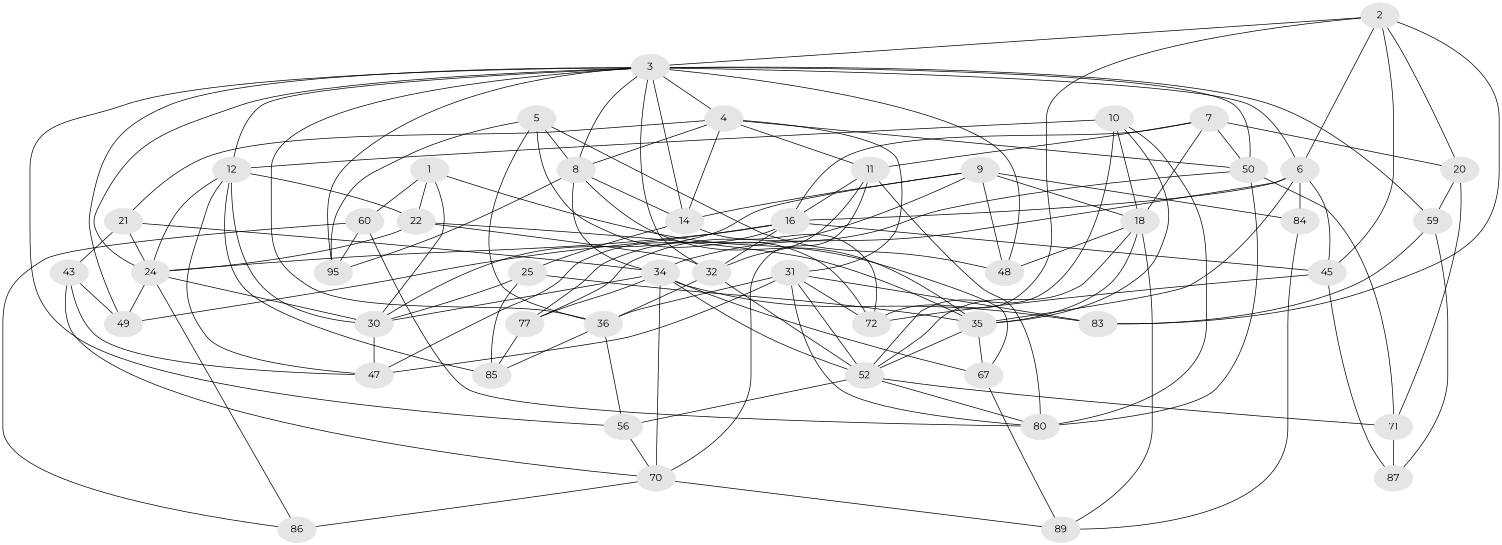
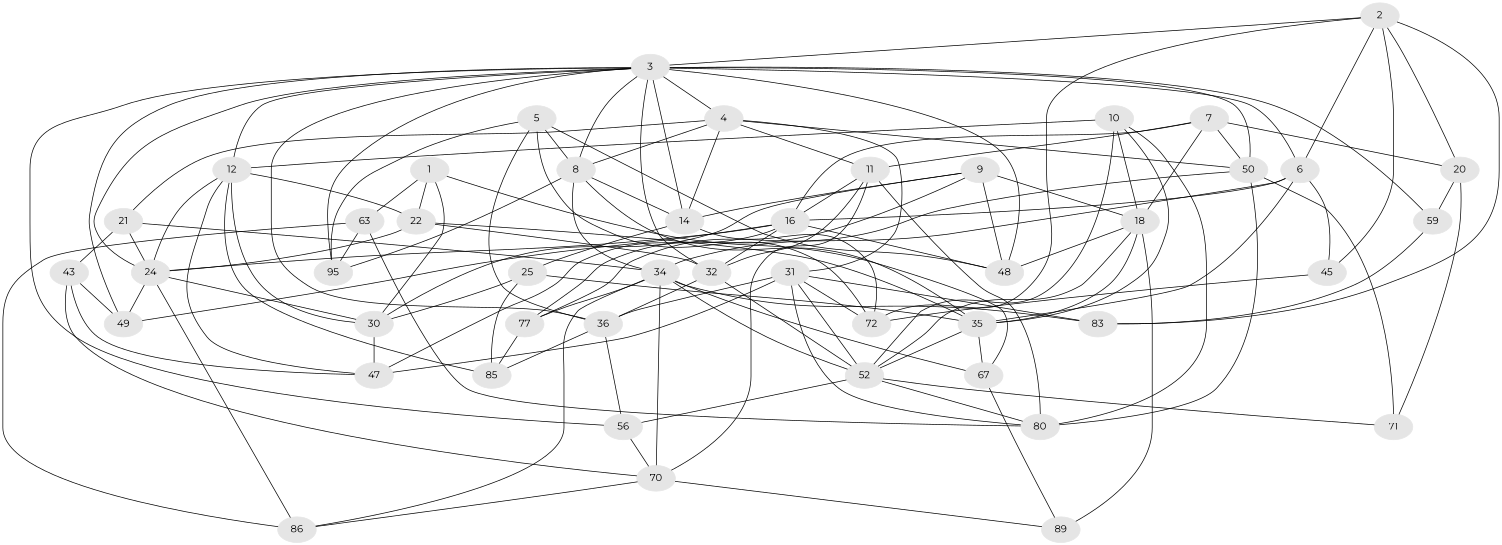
(365, 221) -> (365, 221)
(1300, 221) -> none
(1059, 247) -> (897, 247)
(511, 299) -> (539, 459)
(1394, 478) -> none
